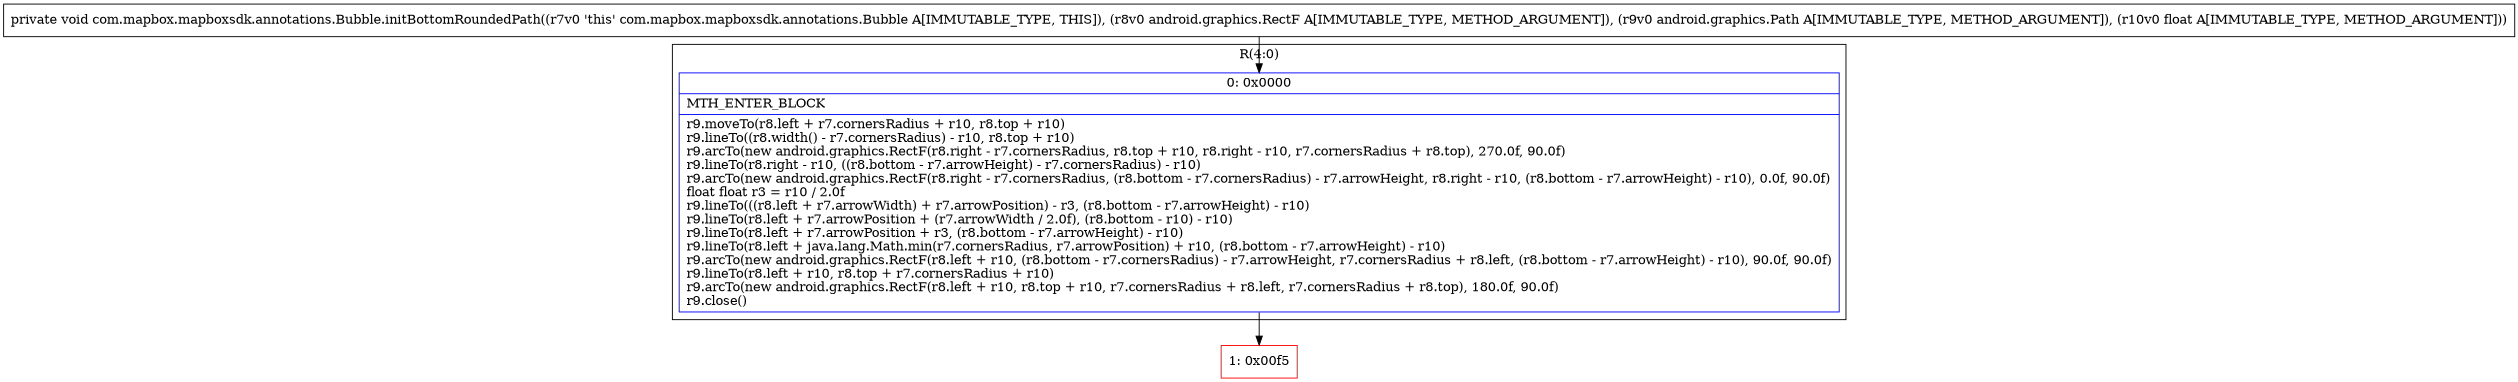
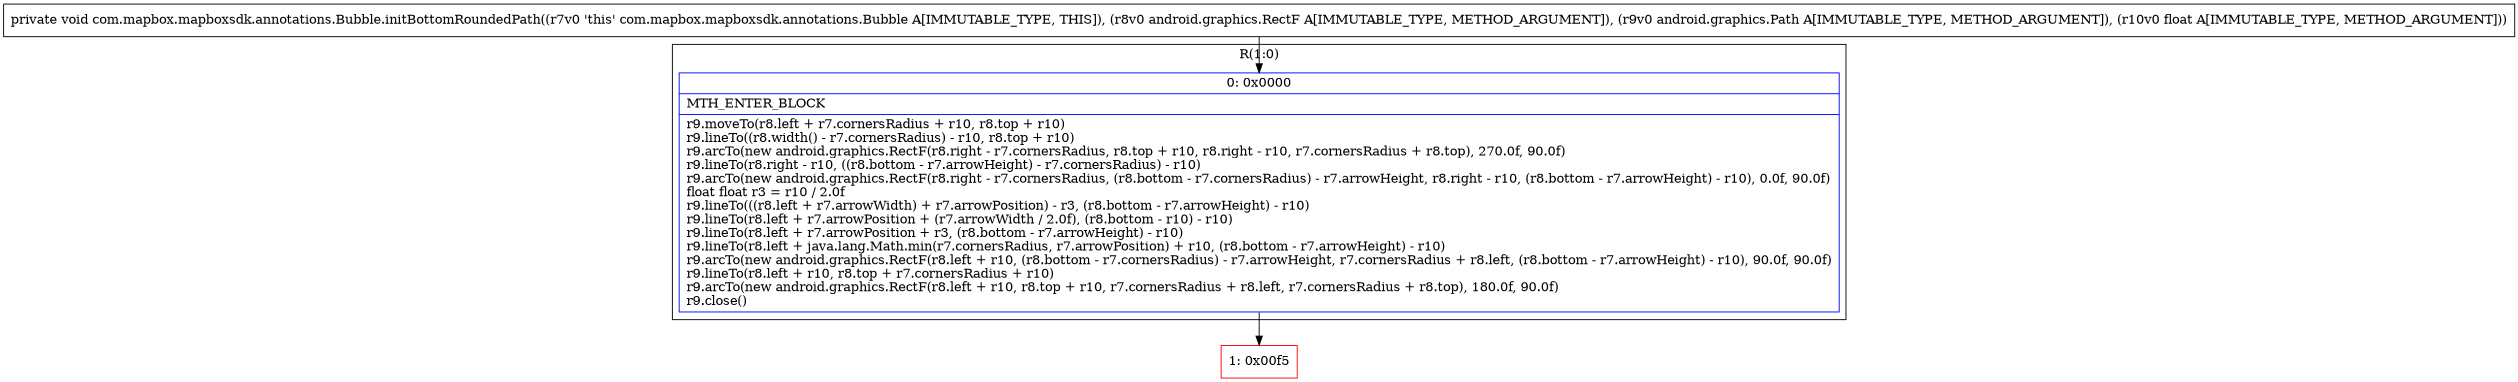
(1259, 55) -> (1259, 55)
